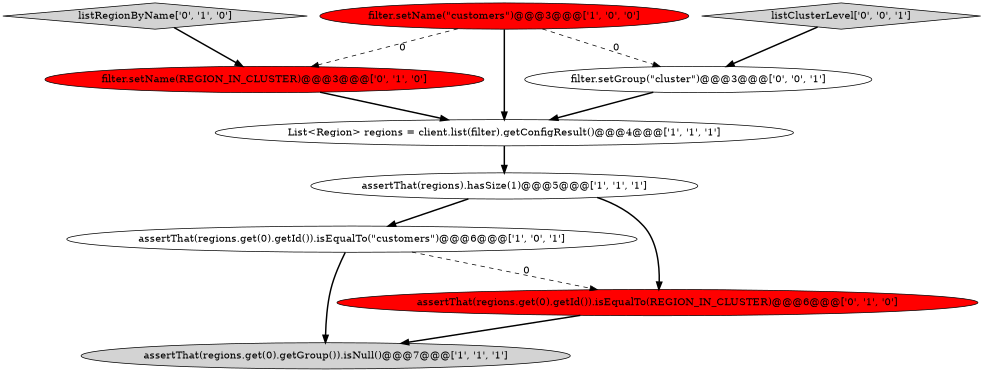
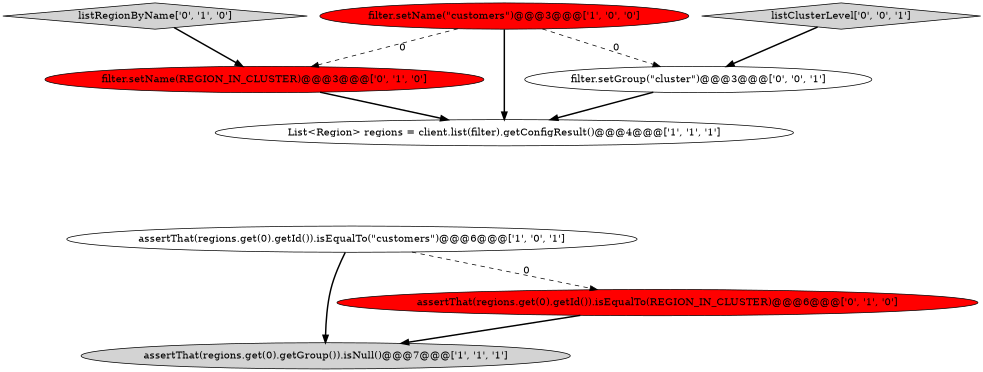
(504, 186) -> none
